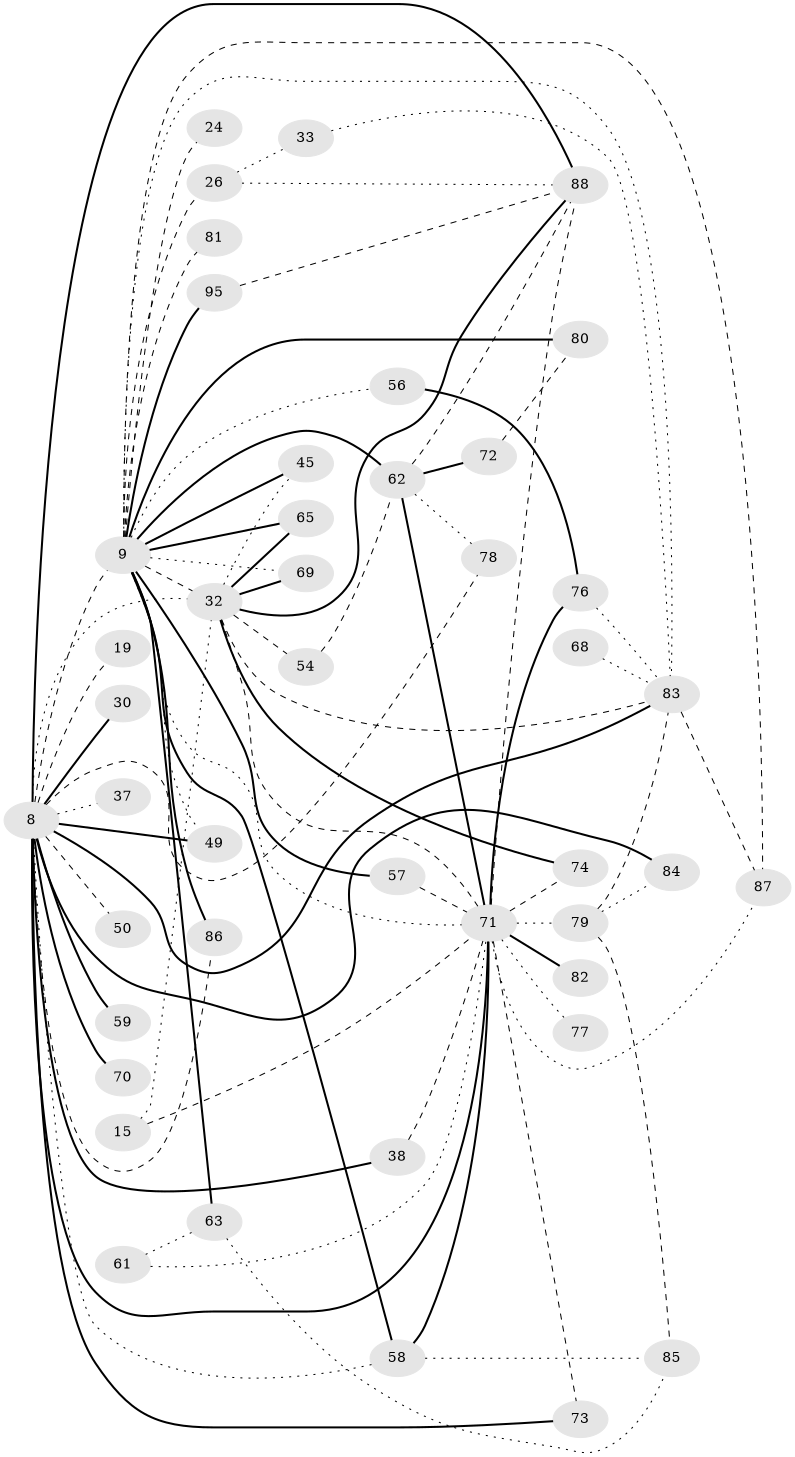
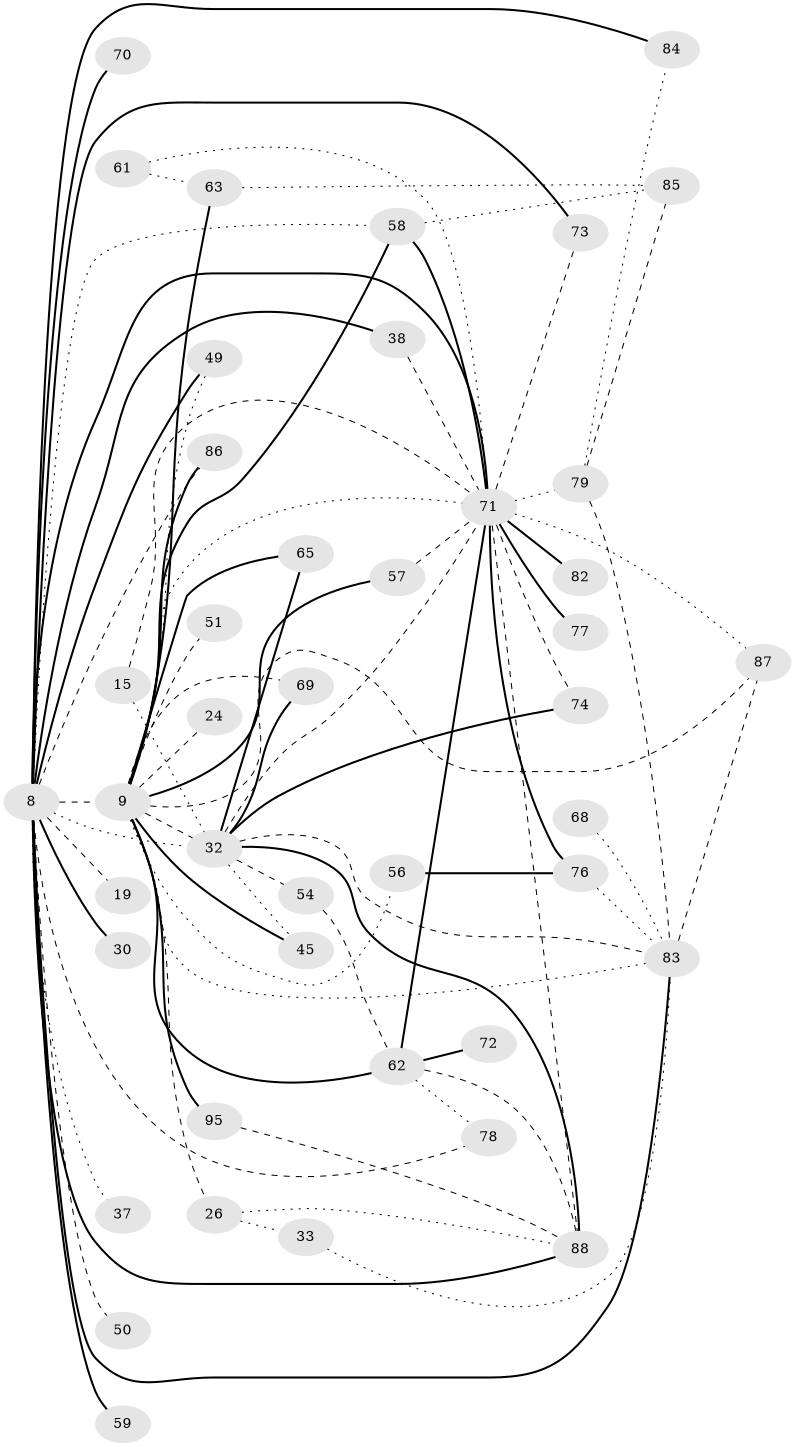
(215, 238) -> (215, 623)
(581, 340) -> none
(215, 564) -> (180, 695)
(532, 980) -> (530, 572)
